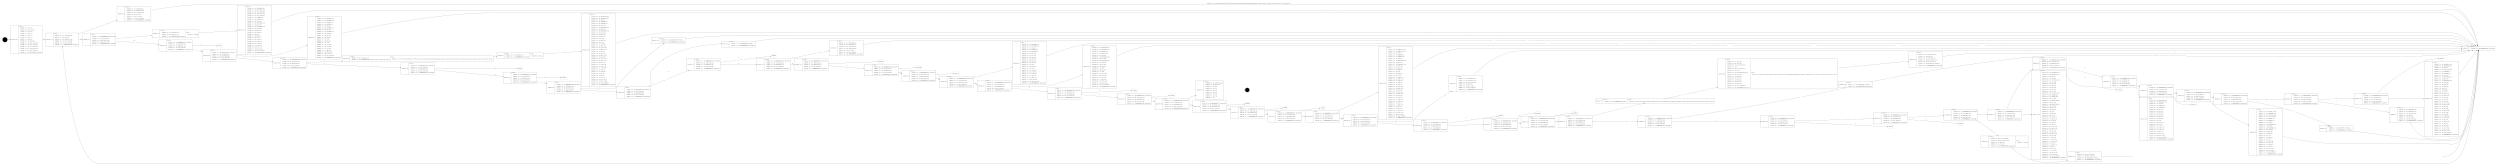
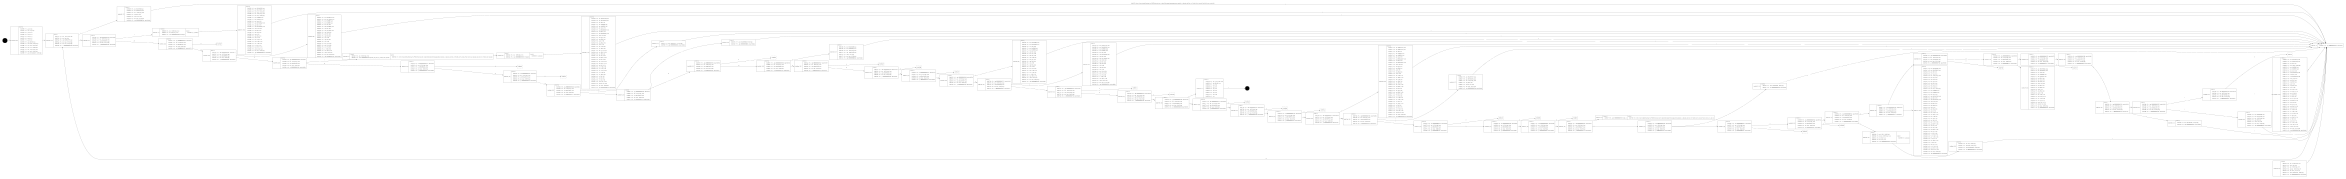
(1778, 74) -> none
(2266, 132) -> none
